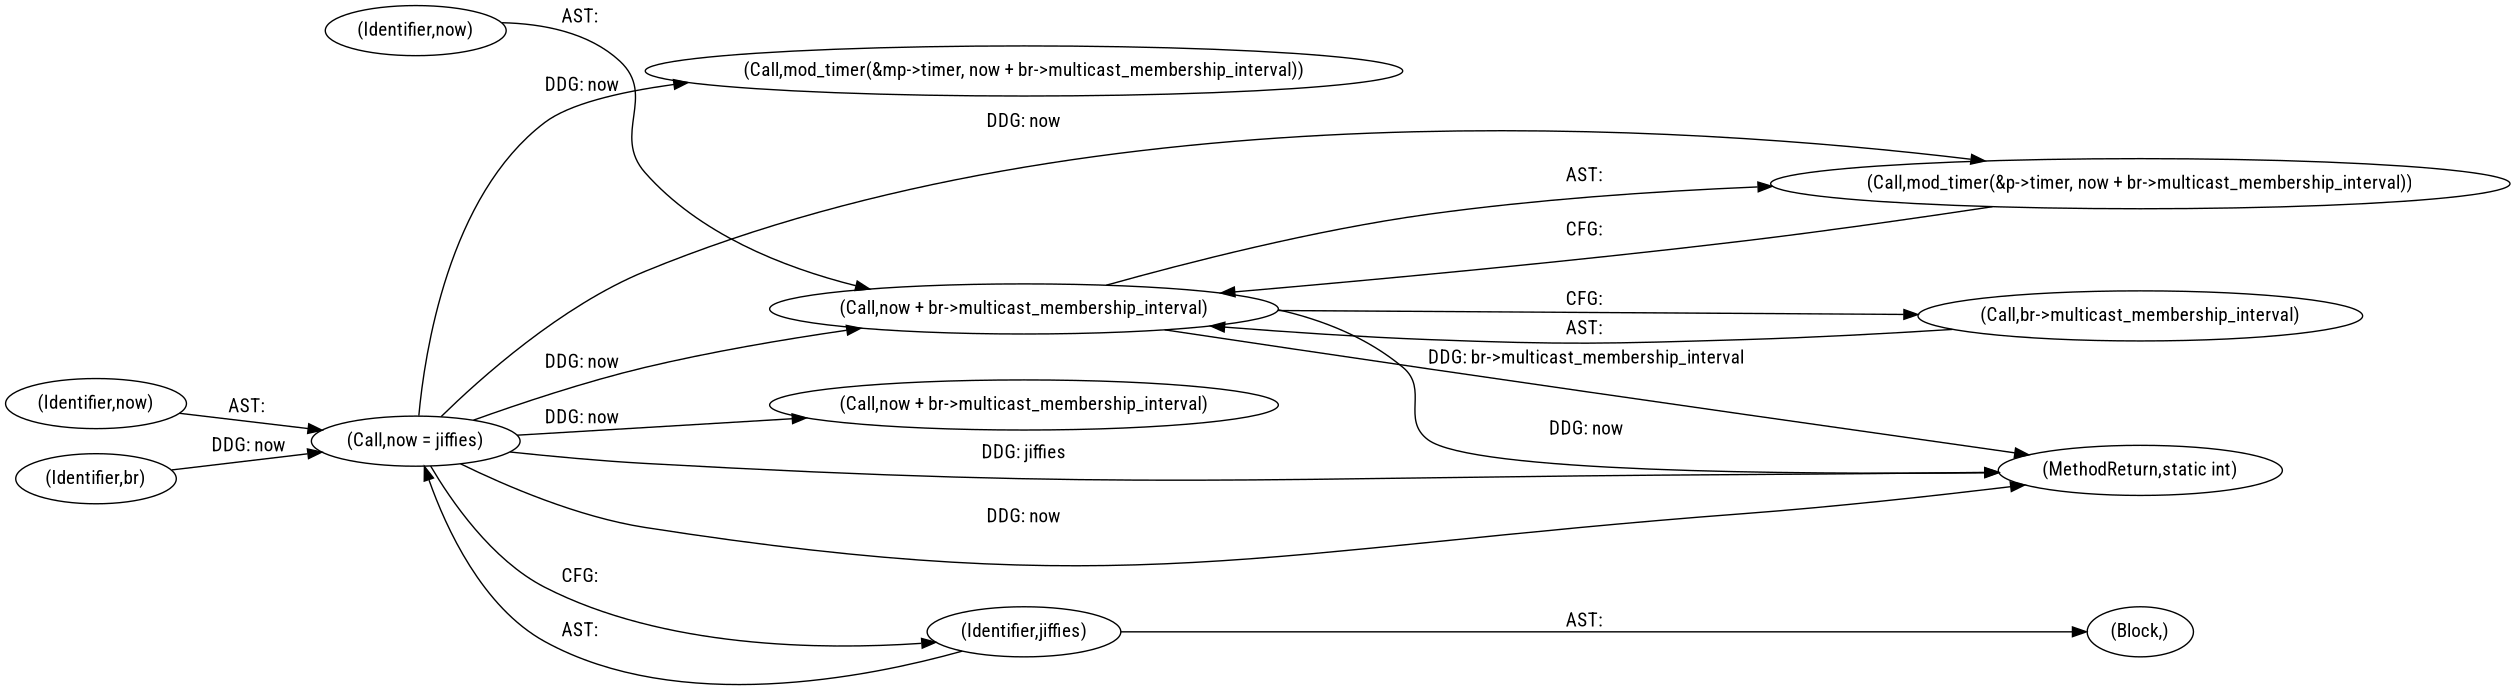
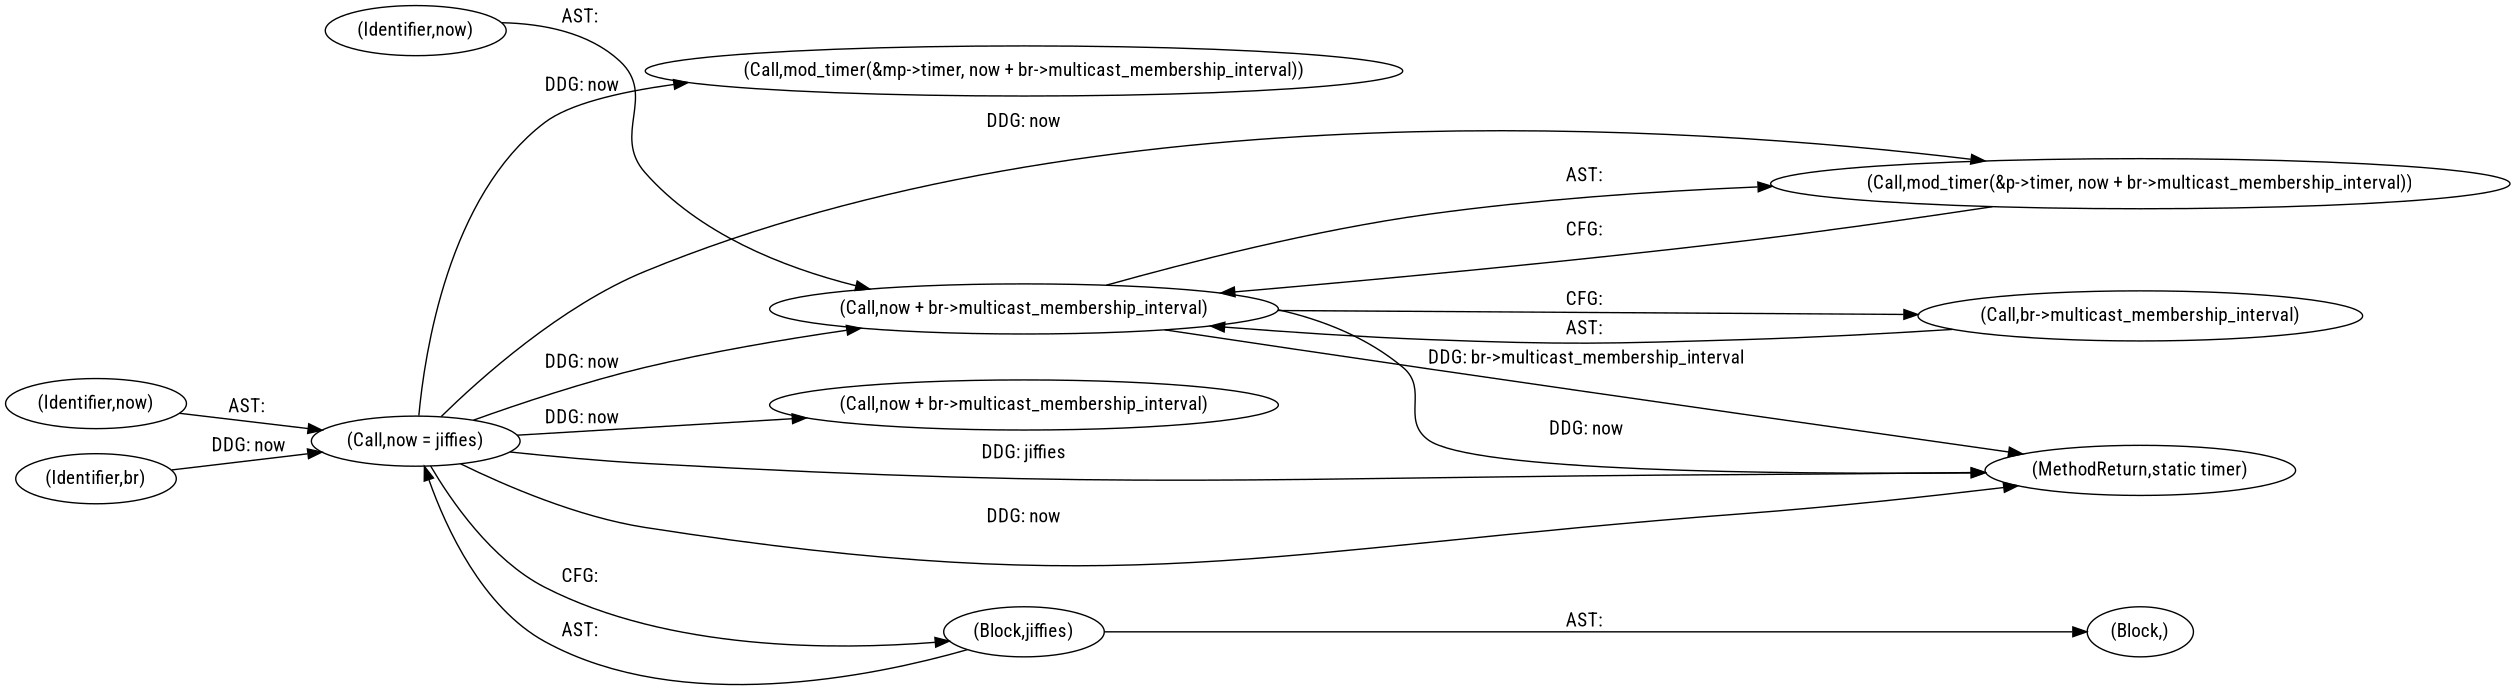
(2140, 470) -> (2140, 470)
(1024, 632) -> (1024, 632)
